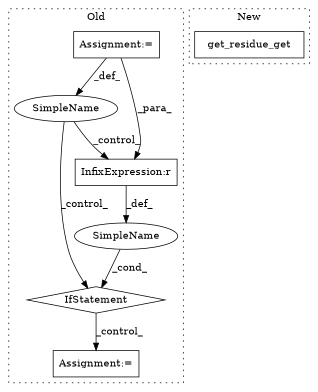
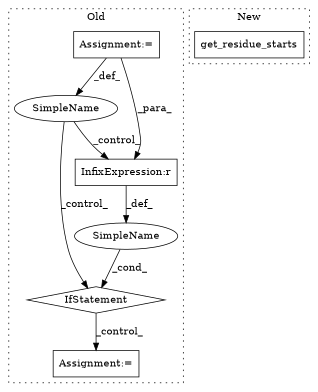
(249, 45) -> (249, 45)
